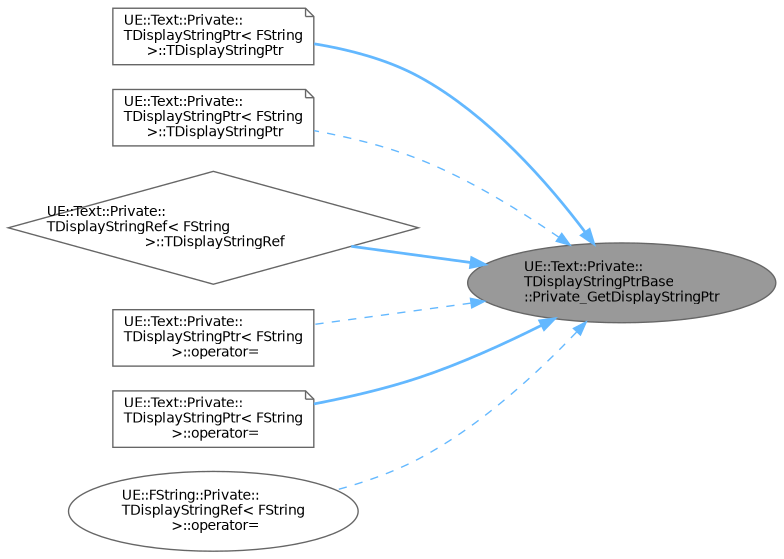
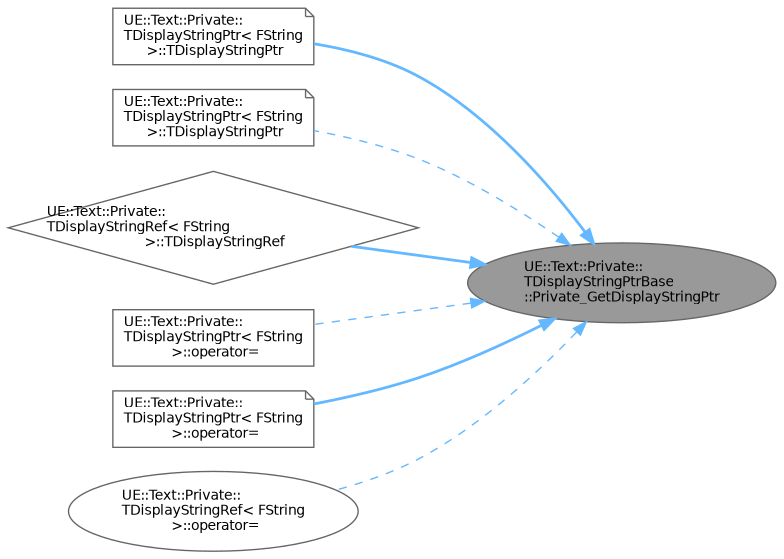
(213, 511) -> (213, 511)
